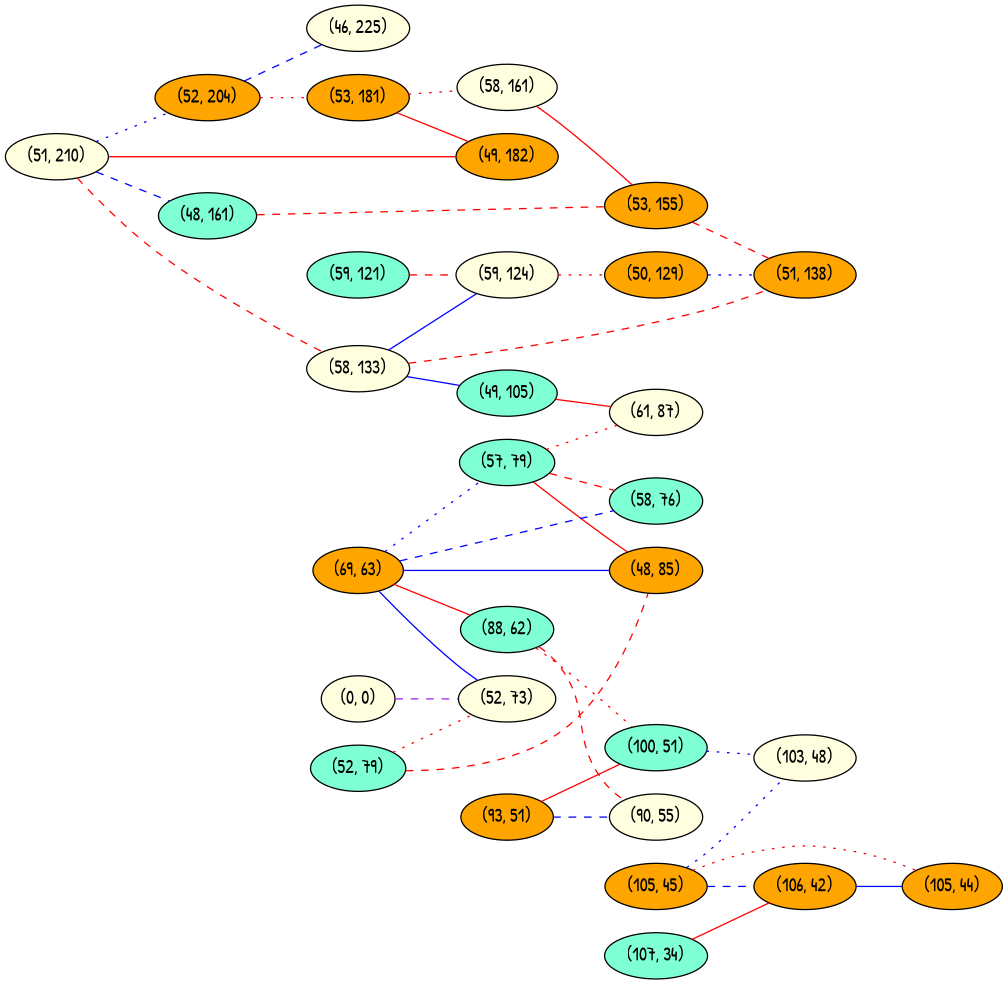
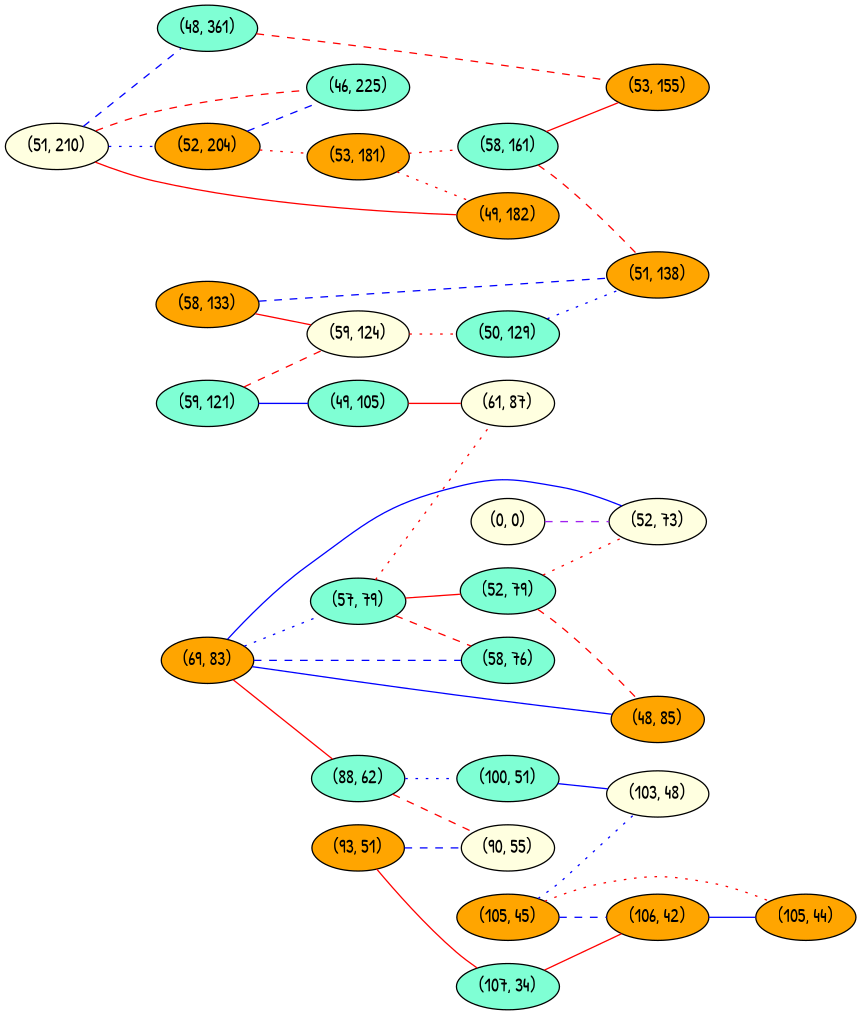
(358, 28) -> (358, 87)
(507, 87) -> (508, 146)
(433, 127) -> (433, 186)
(208, 216) -> (208, 28)
(731, 240) -> (589, 207)
(656, 275) -> (508, 334)
(192, 276) -> (200, 103)
(433, 322) -> (283, 319)
(589, 336) -> (433, 290)
(358, 369) -> (208, 304)
(433, 381) -> (283, 403)
(571, 511) -> (433, 596)
(358, 570) -> (208, 660)
(585, 686) -> (431, 779)
(730, 753) -> (583, 786)
(581, 783) -> (424, 922)
